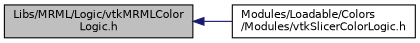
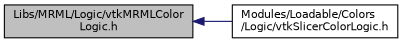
(324, 21) -> (315, 21)
